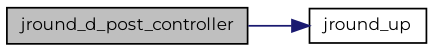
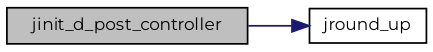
(127, 26) -> (127, 26)
